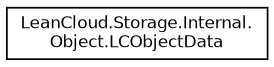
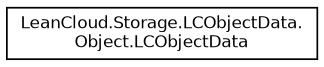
(137, 33) -> (162, 33)
